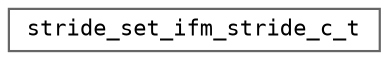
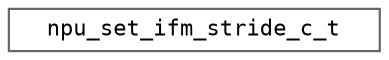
(194, 30) -> (194, 30)
